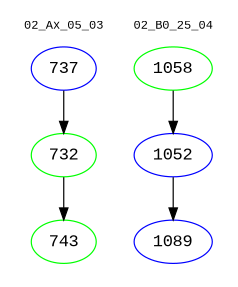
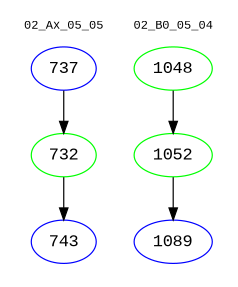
(64, 26) -> (64, 26)
(174, 26) -> (174, 26)
(173, 69) -> (173, 69)
(173, 155) -> (173, 155)
(64, 242) -> (64, 242)
